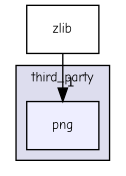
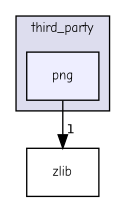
(63, 74) -> (63, 119)
